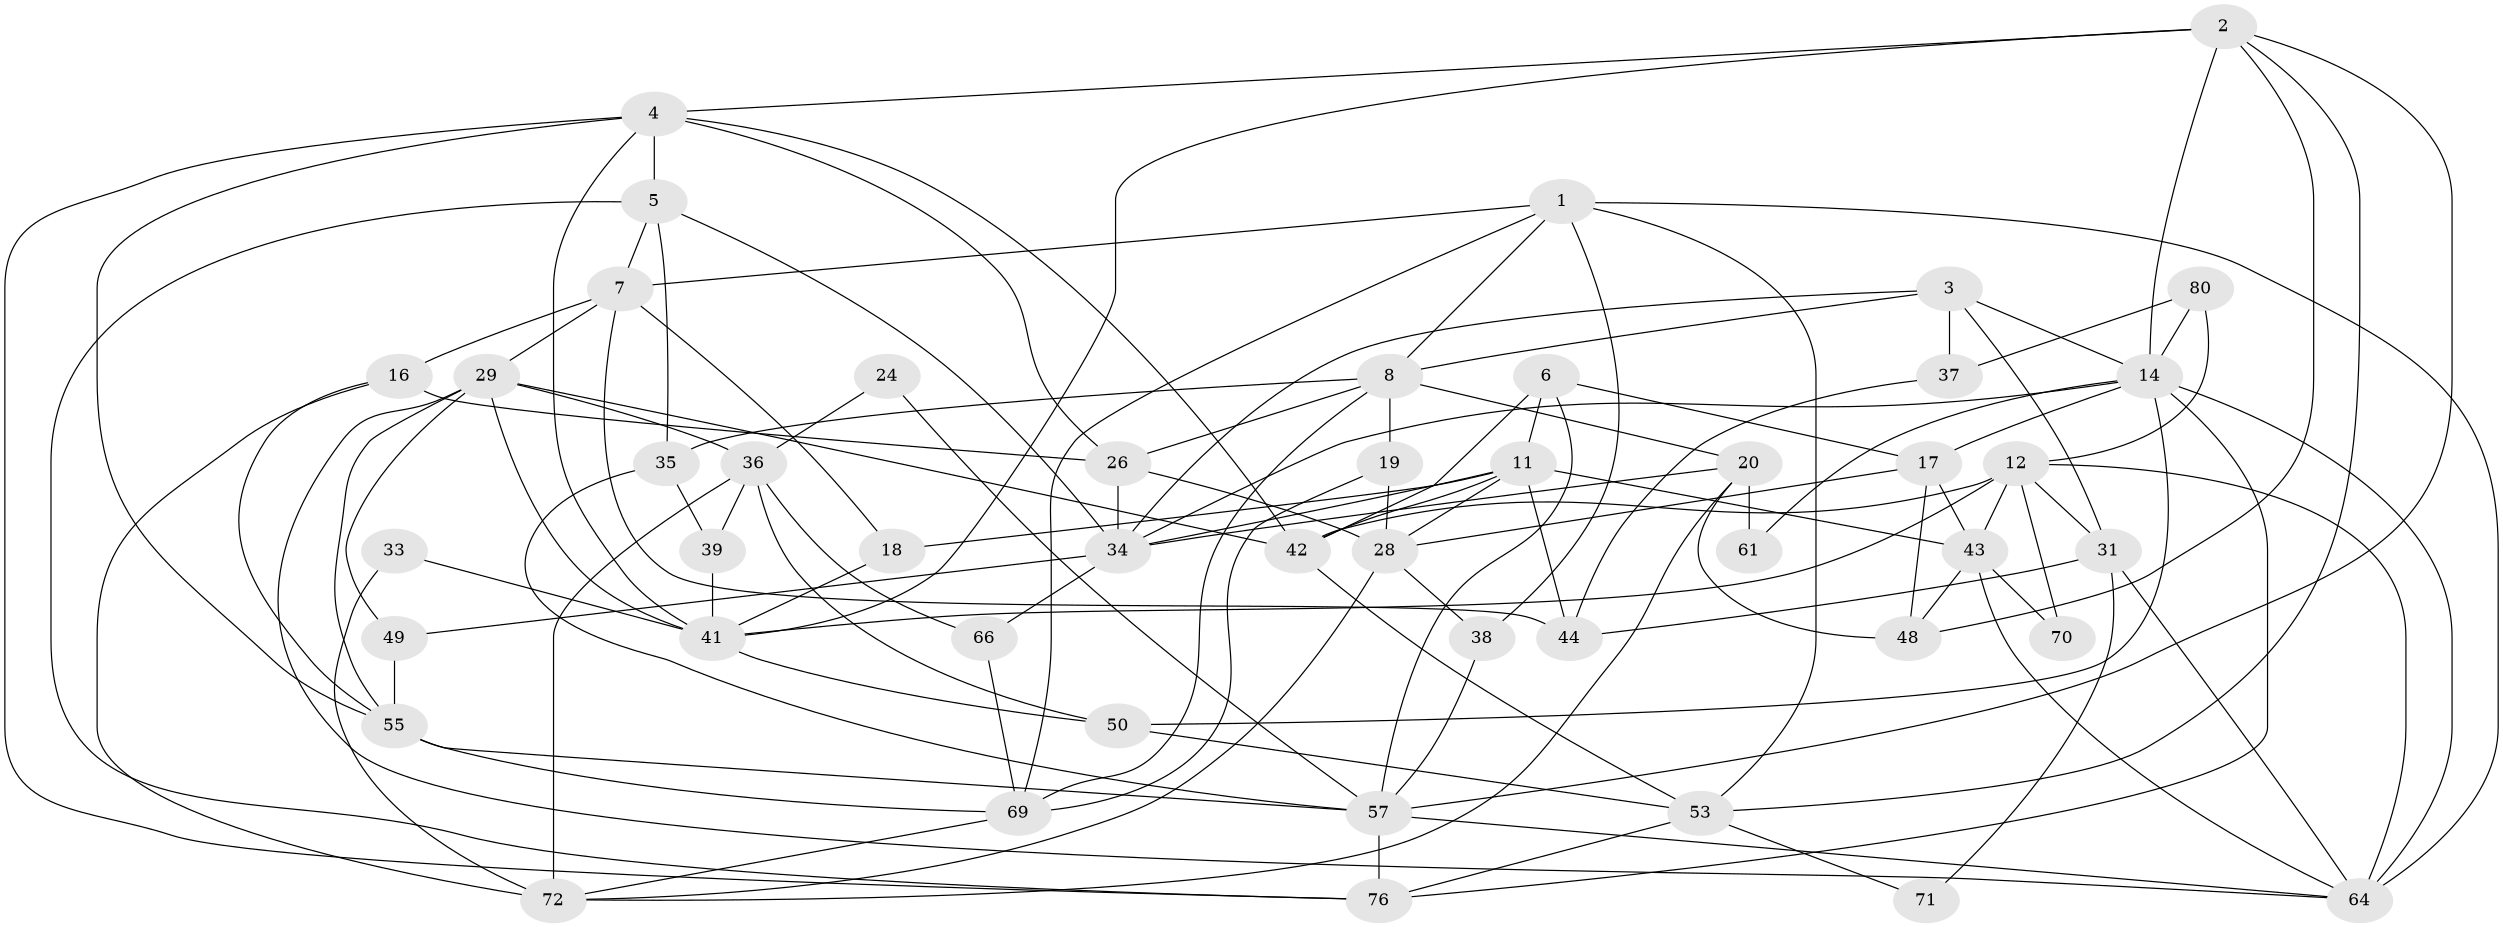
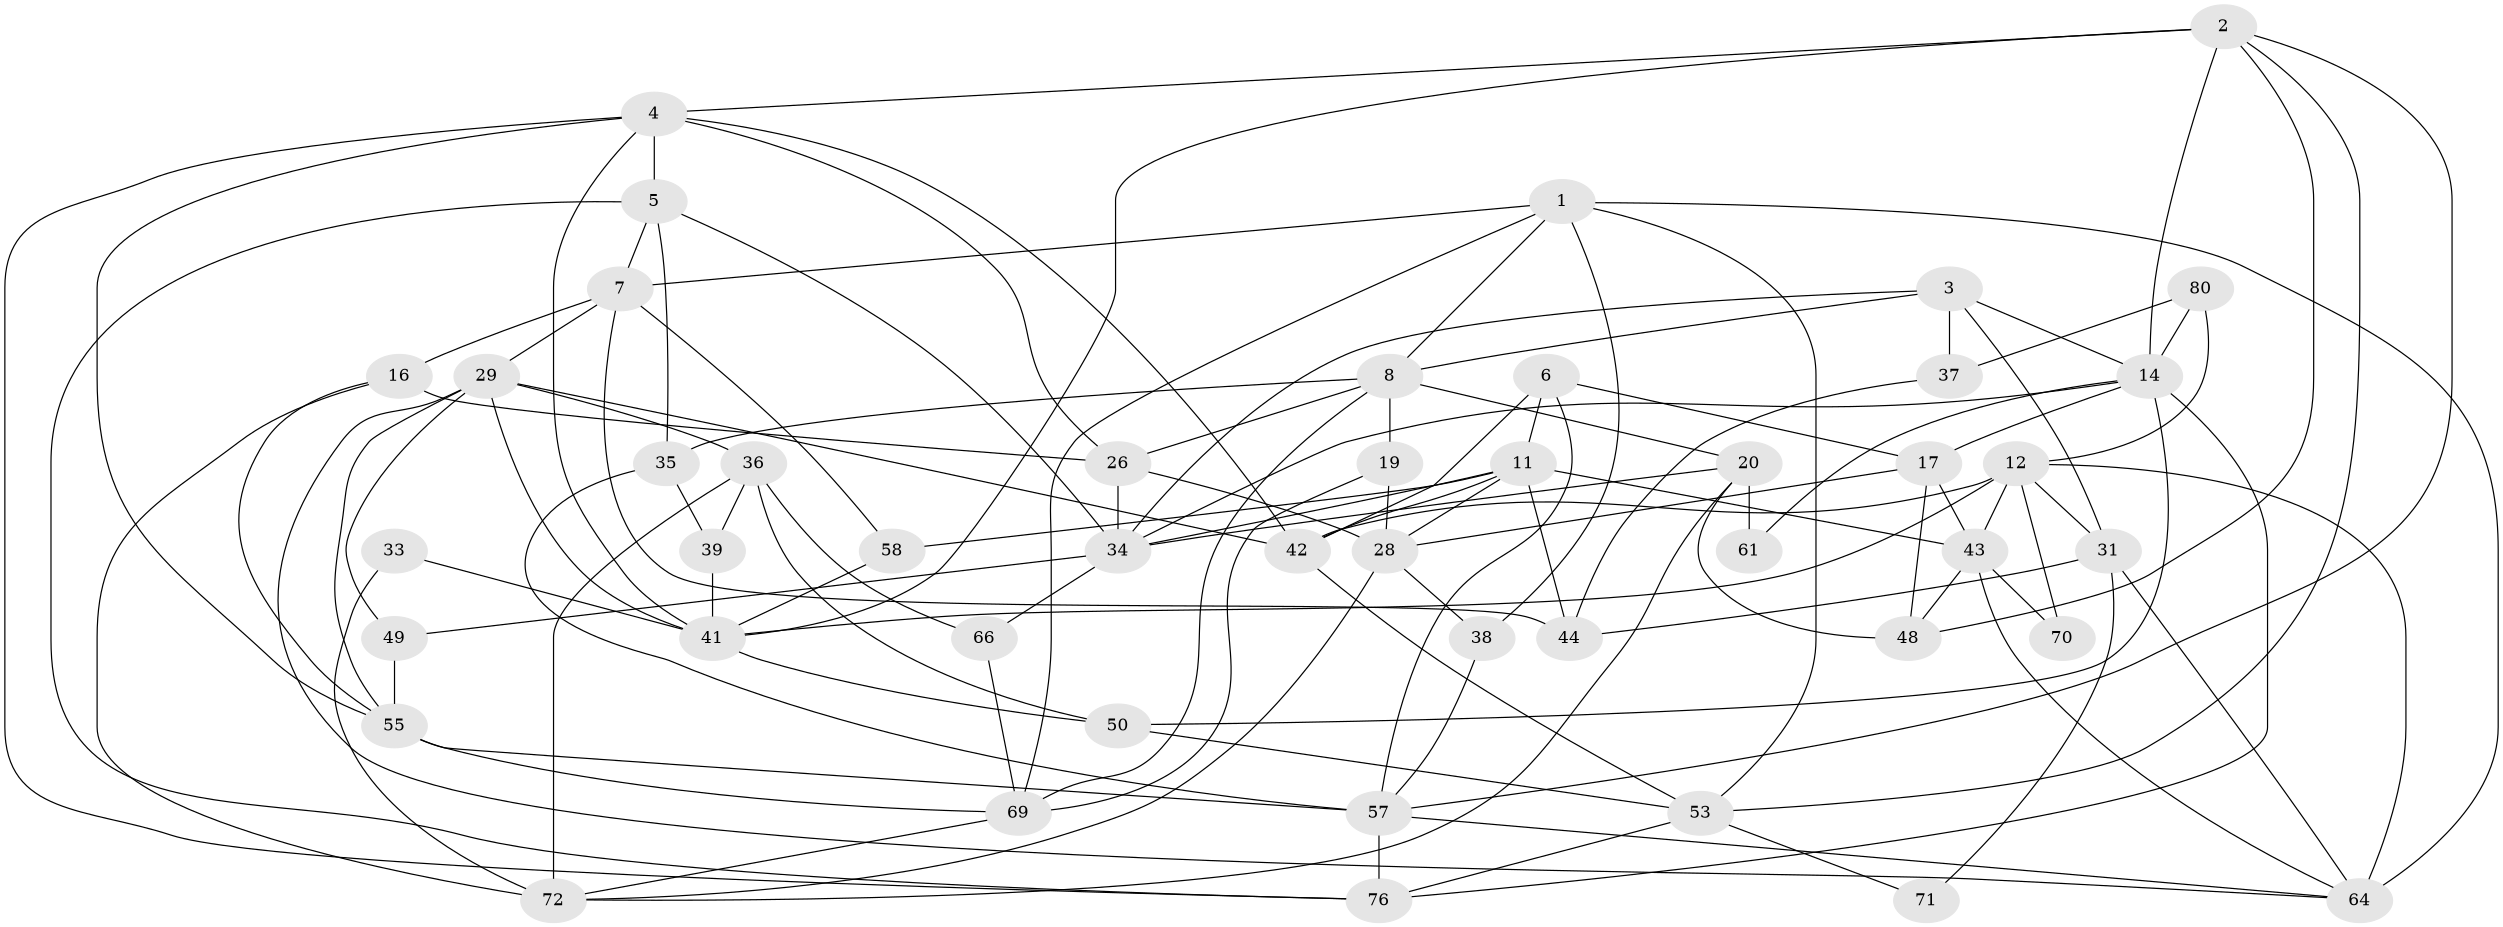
(887, 376) -> none
(892, 551) -> (892, 551)
(2438, 575) -> none
